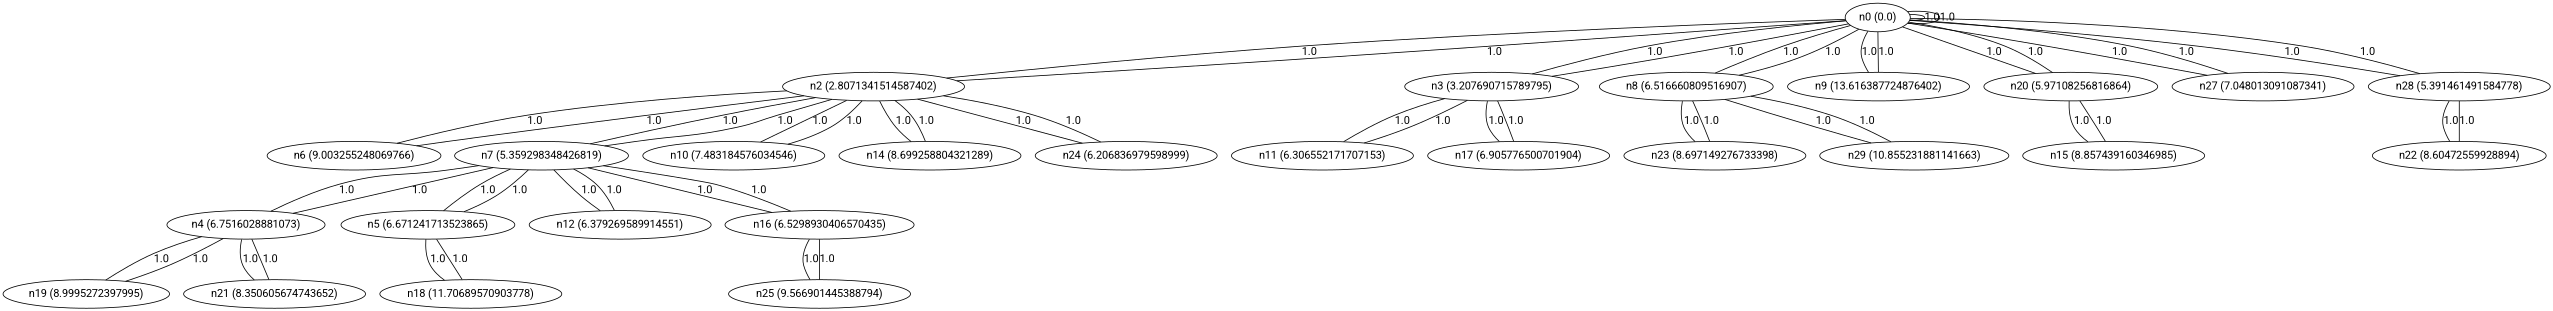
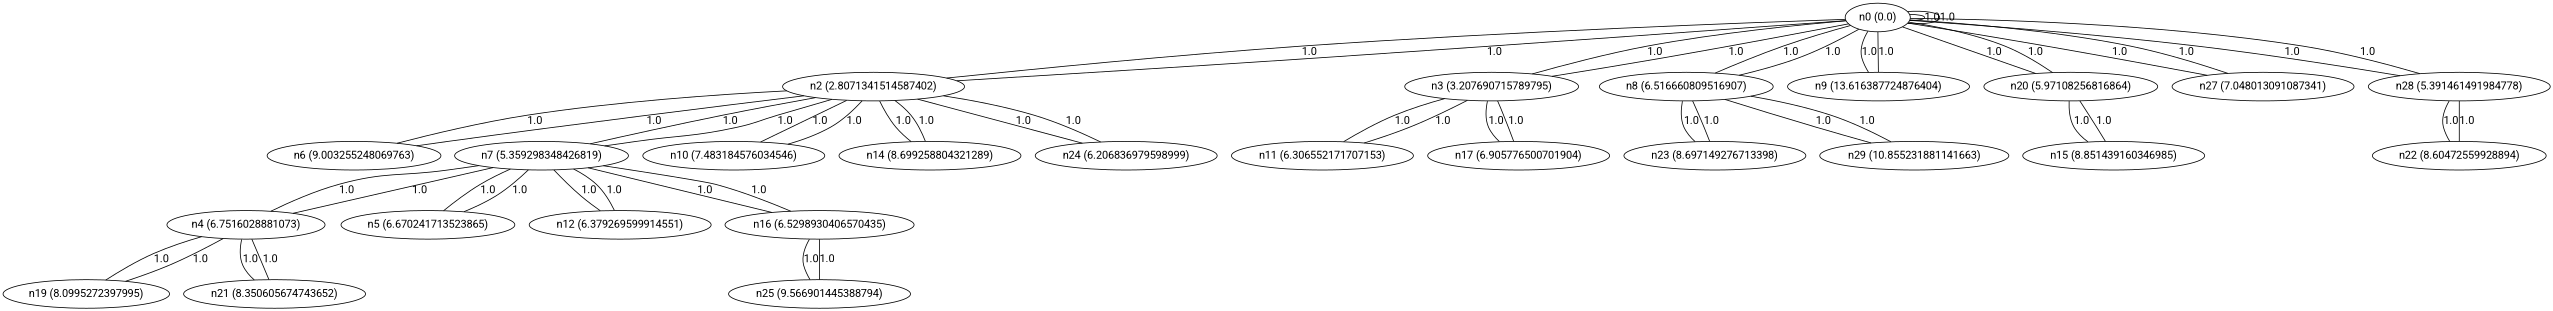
(1879, 87) -> (1879, 87)
(2459, 87) -> (2459, 87)
(354, 156) -> (354, 156)
(1715, 156) -> (1715, 156)
(2114, 156) -> (2114, 156)
(428, 225) -> (428, 225)
(620, 225) -> (620, 225)
(86, 294) -> (86, 294)
(471, 294) -> none
